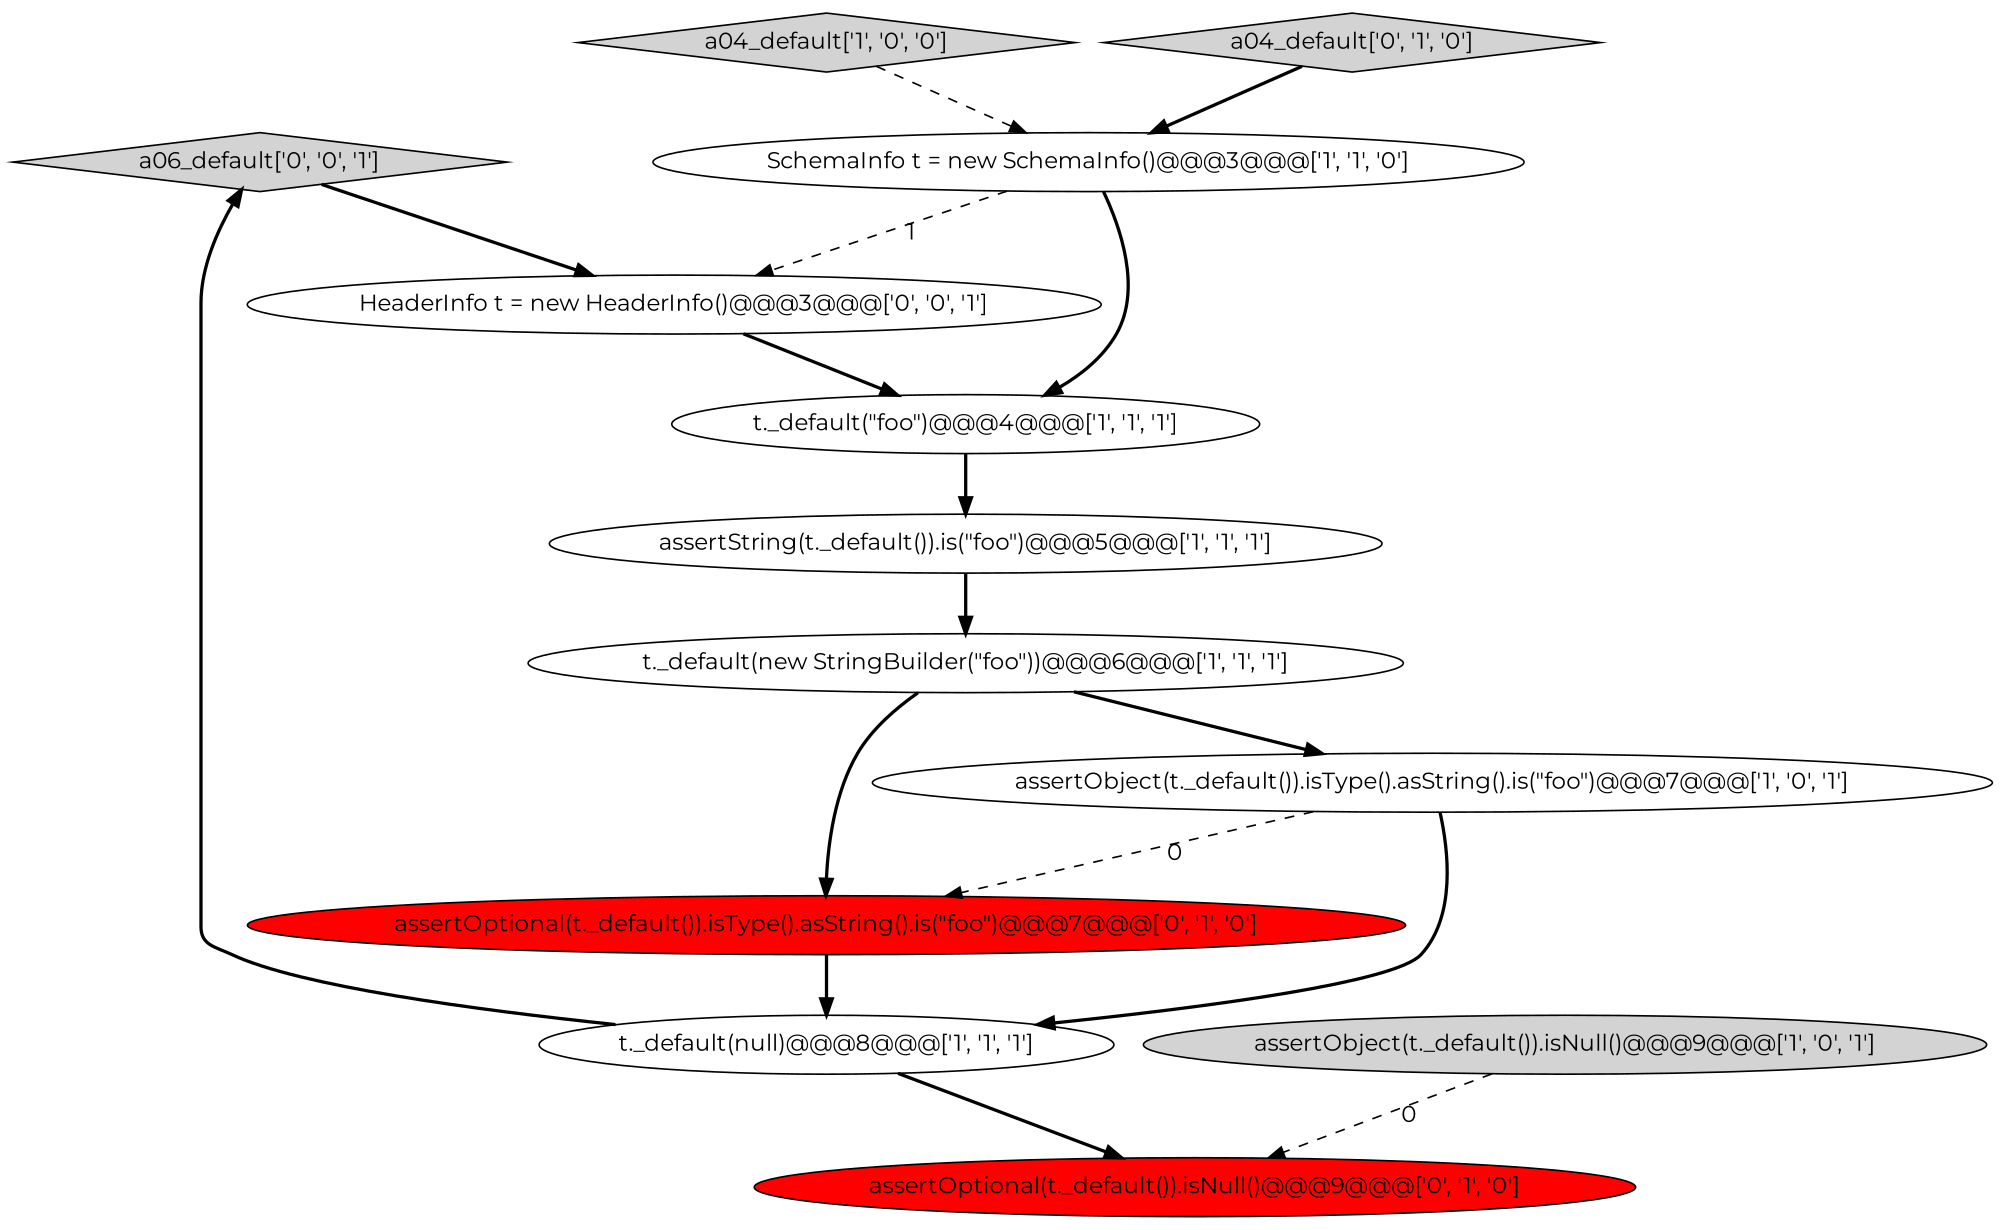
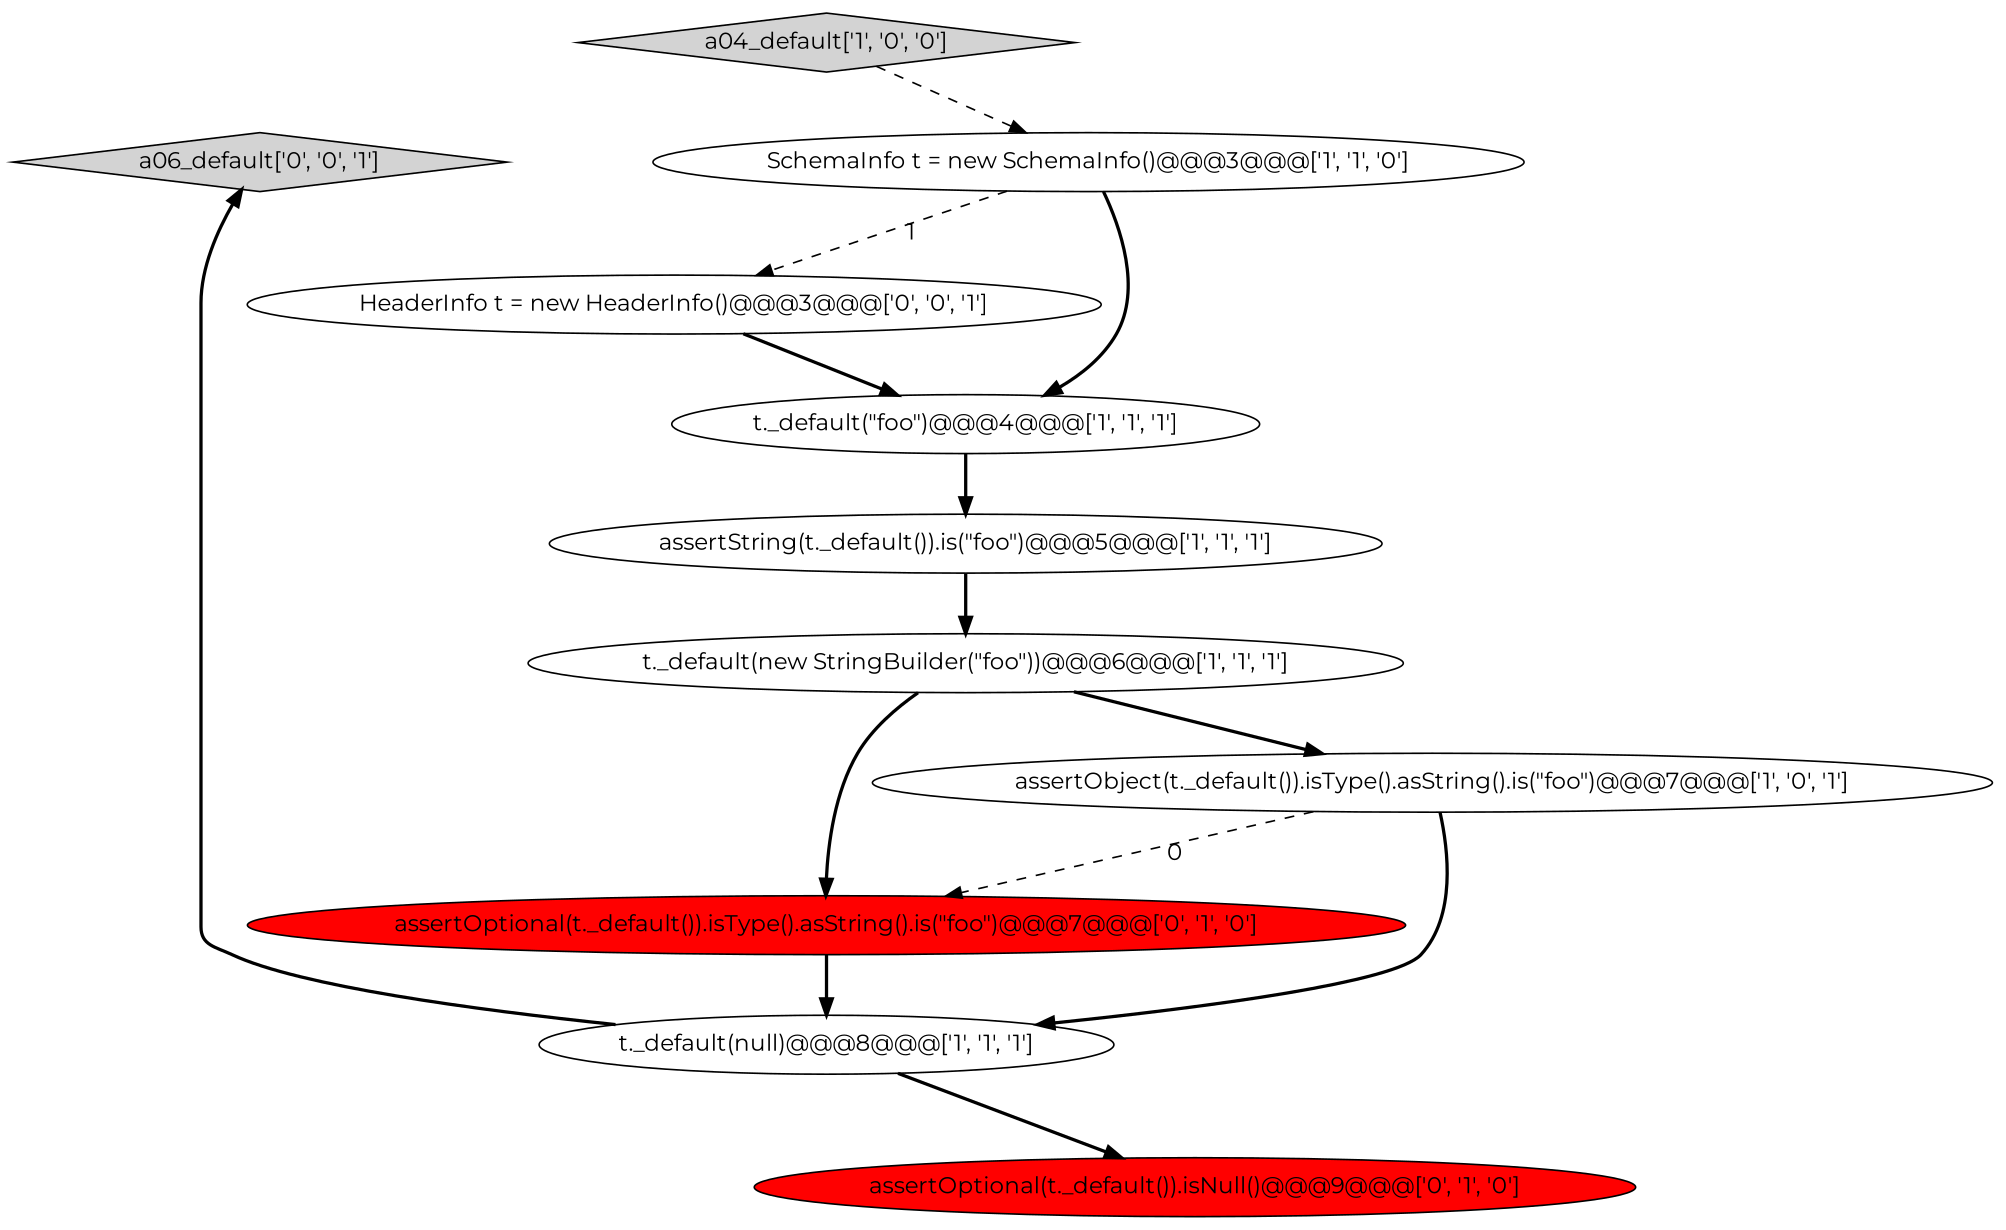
(1352, 43) -> none
(449, 227) -> none
(1565, 1045) -> none
